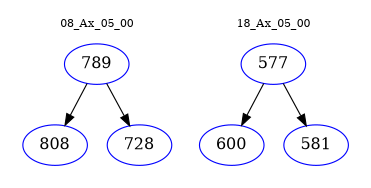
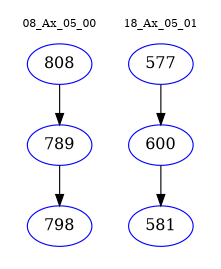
(274, 24) -> (161, 24)
(79, 99) -> (60, 99)
(292, 100) -> (161, 180)
(140, 145) -> (60, 226)
